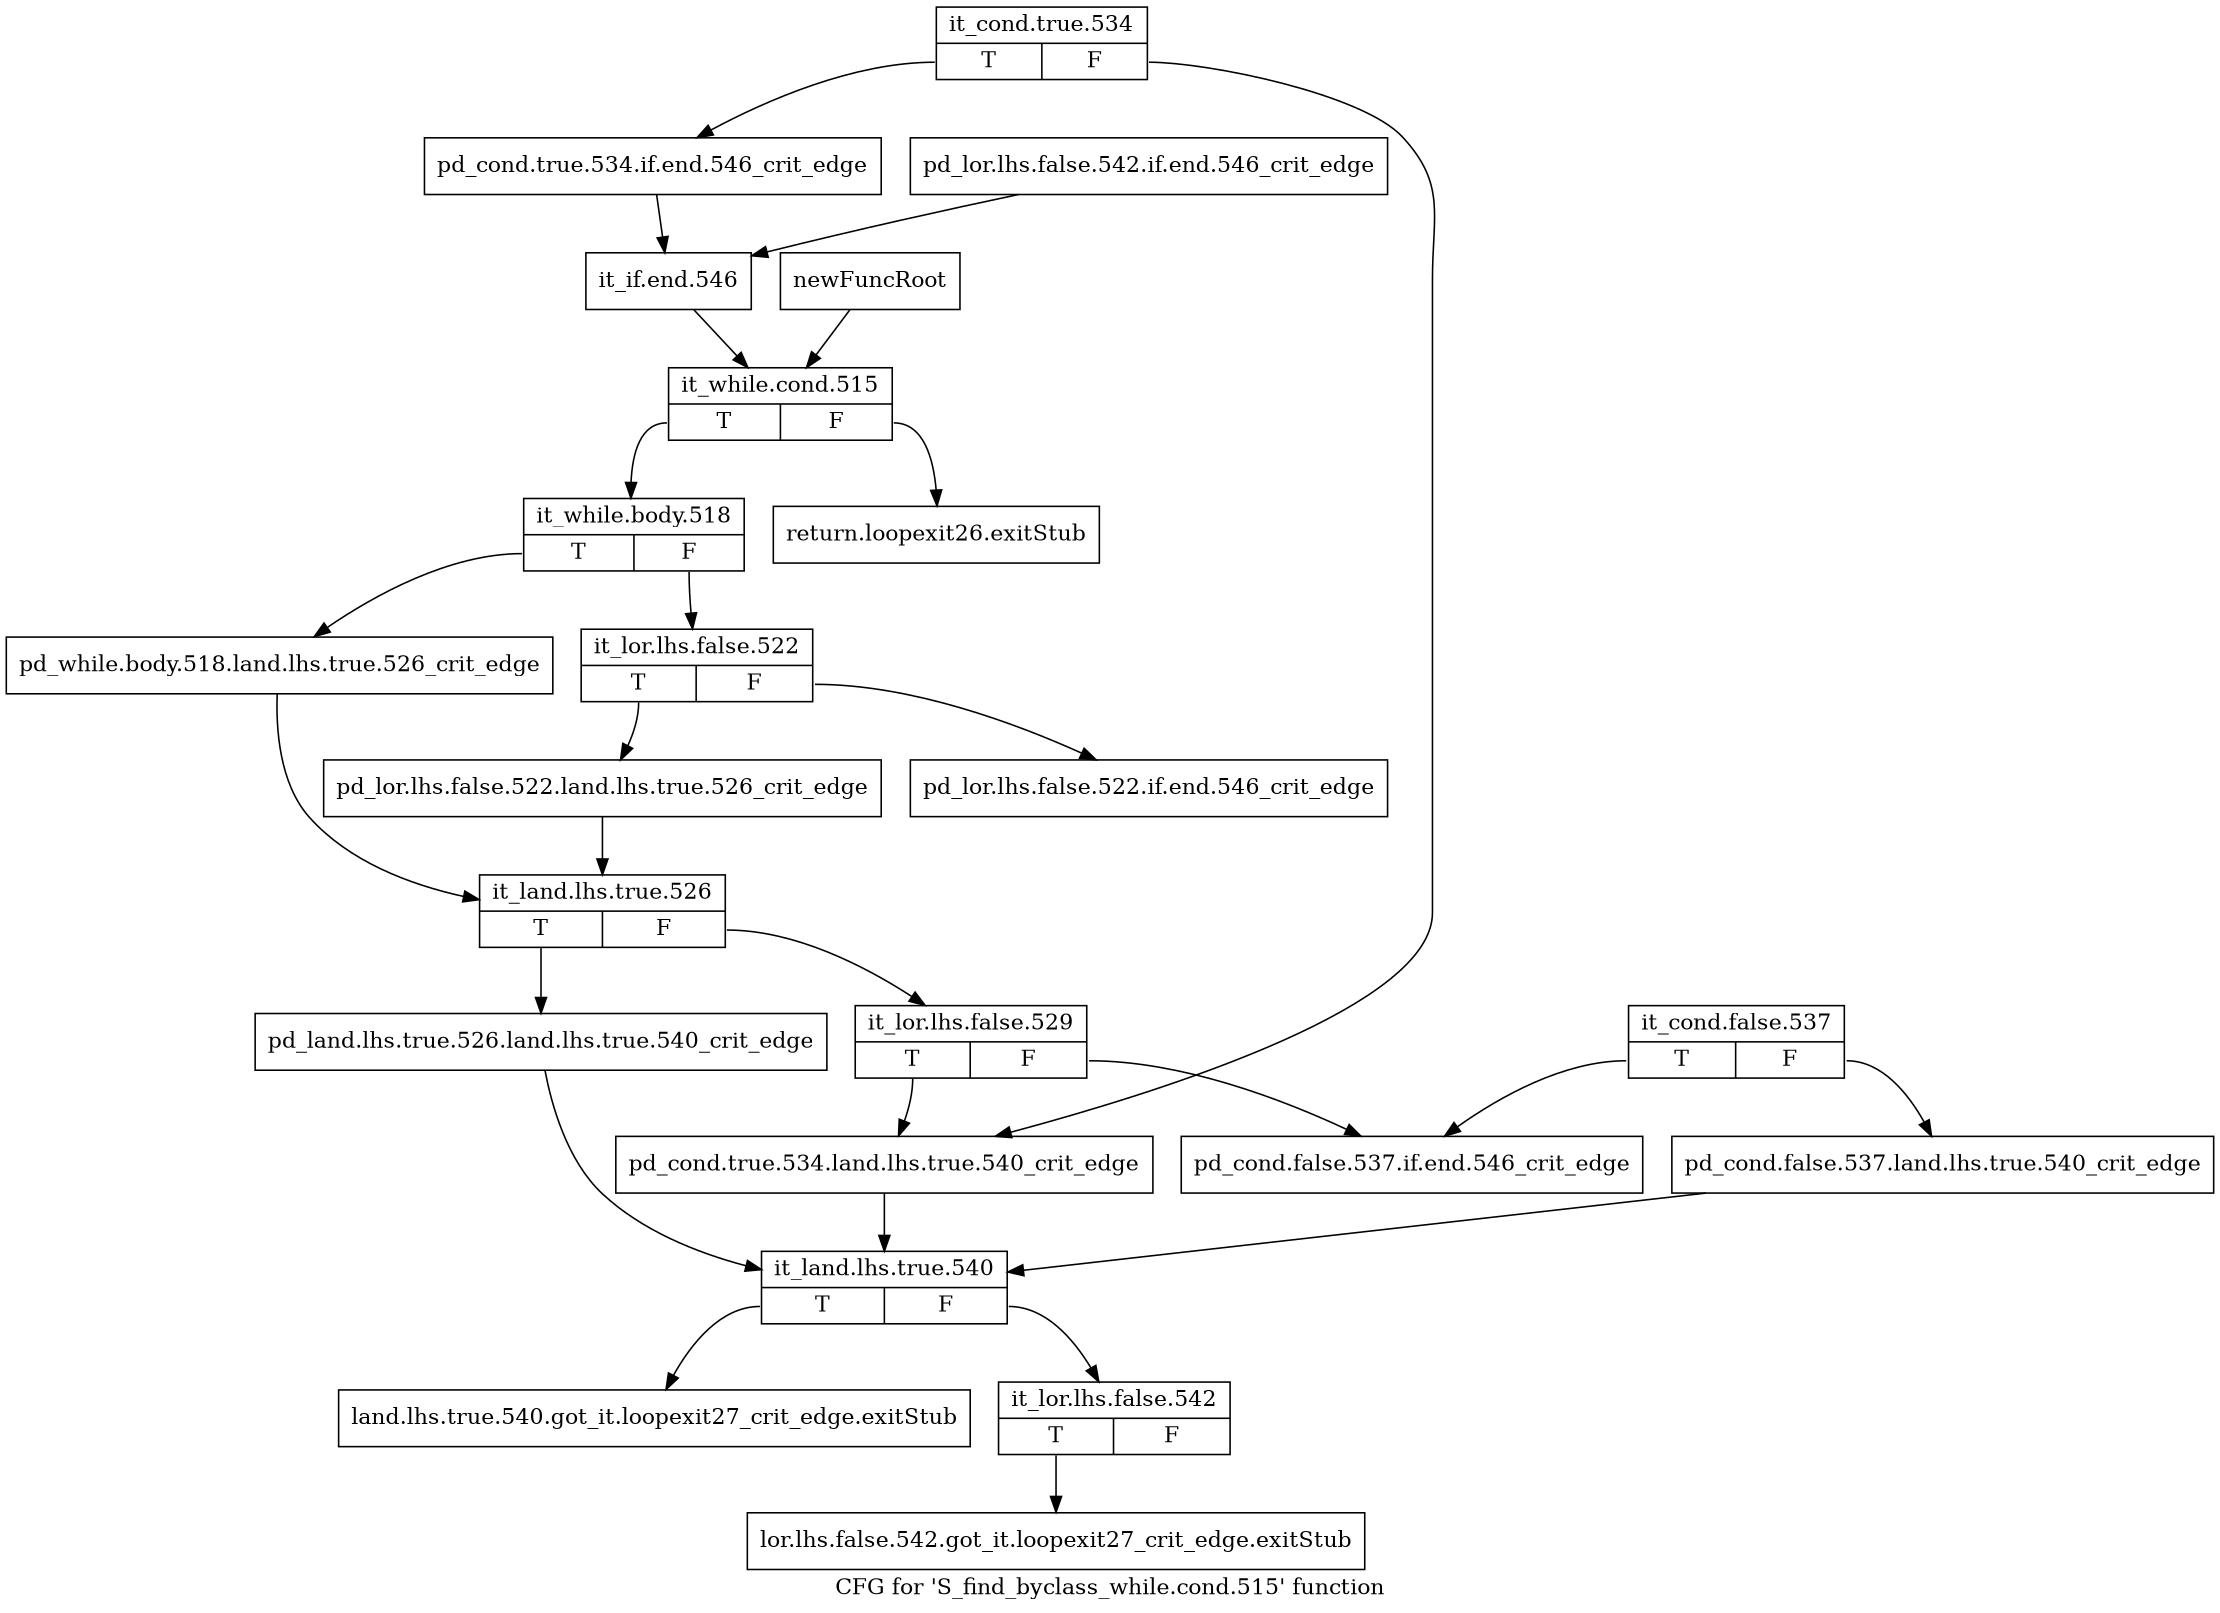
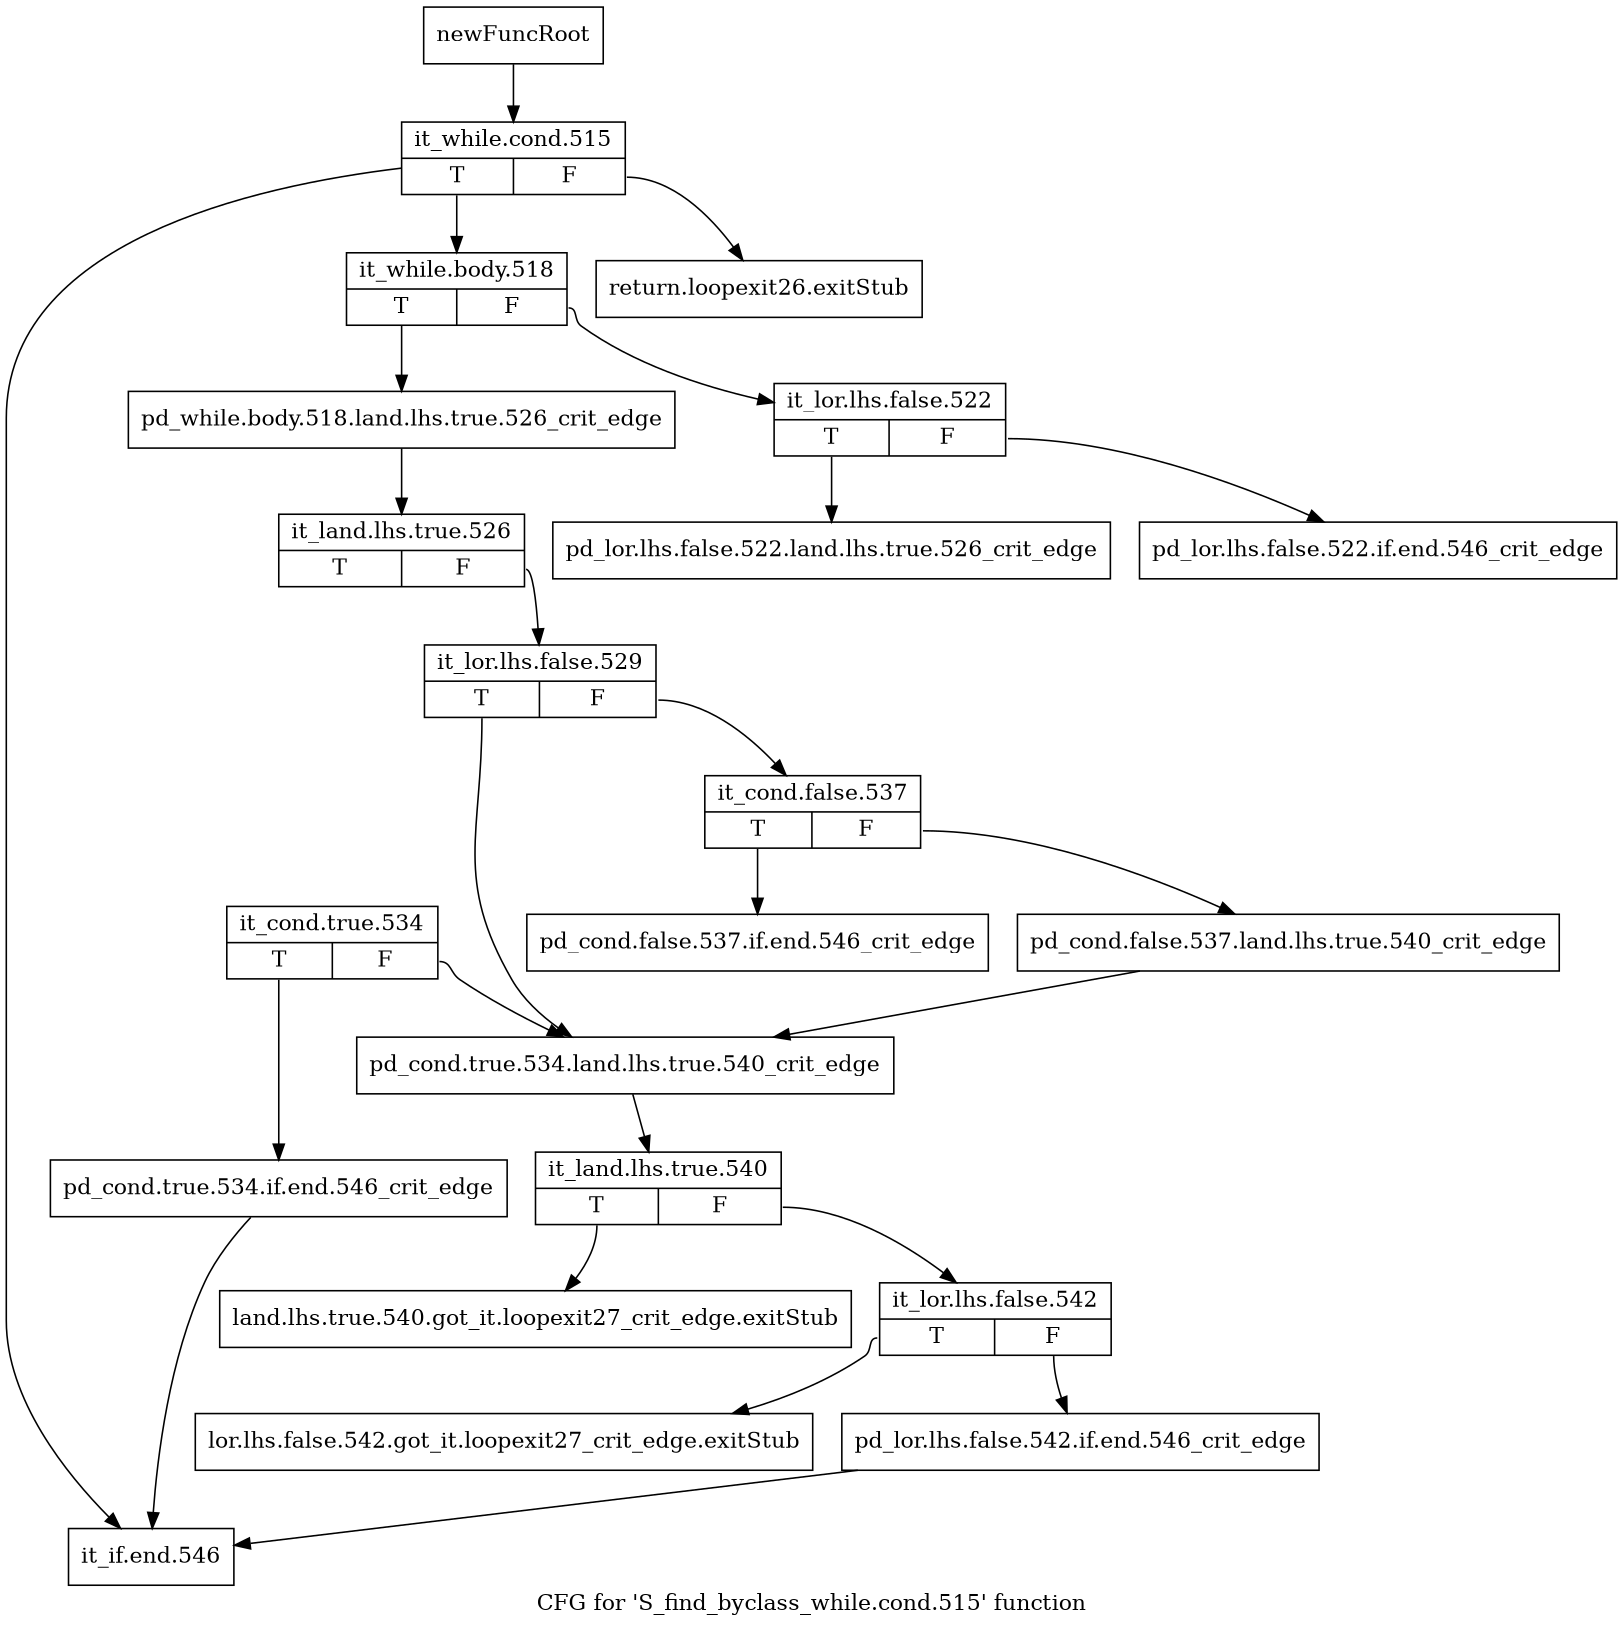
(716, 333) -> (6, 729)
(602, 838) -> none
(541, 1042) -> none
(1221, 1082) -> (723, 720)
(1365, 1232) -> (965, 1003)
none -> (1056, 1377)
